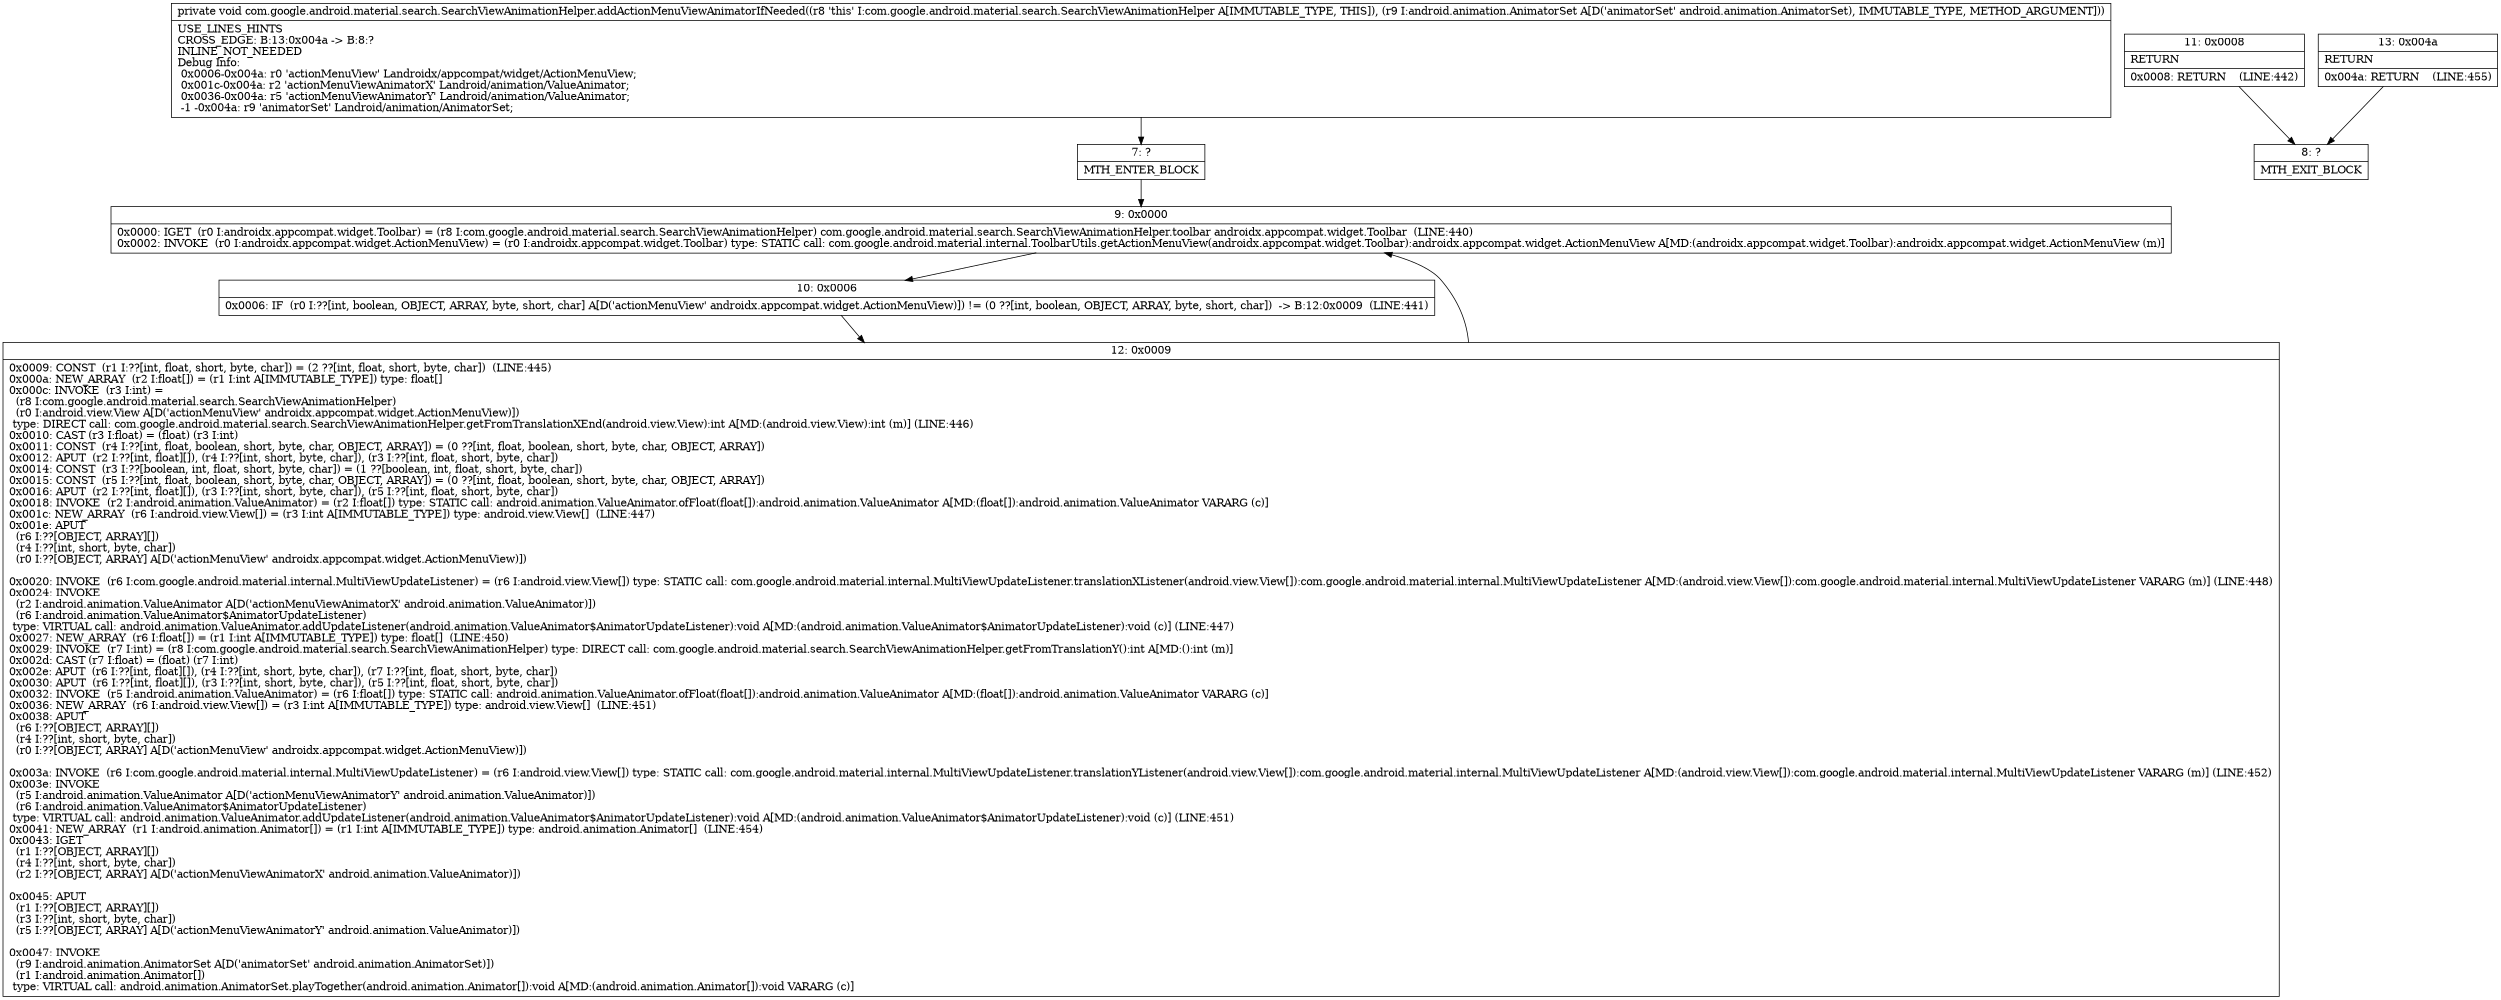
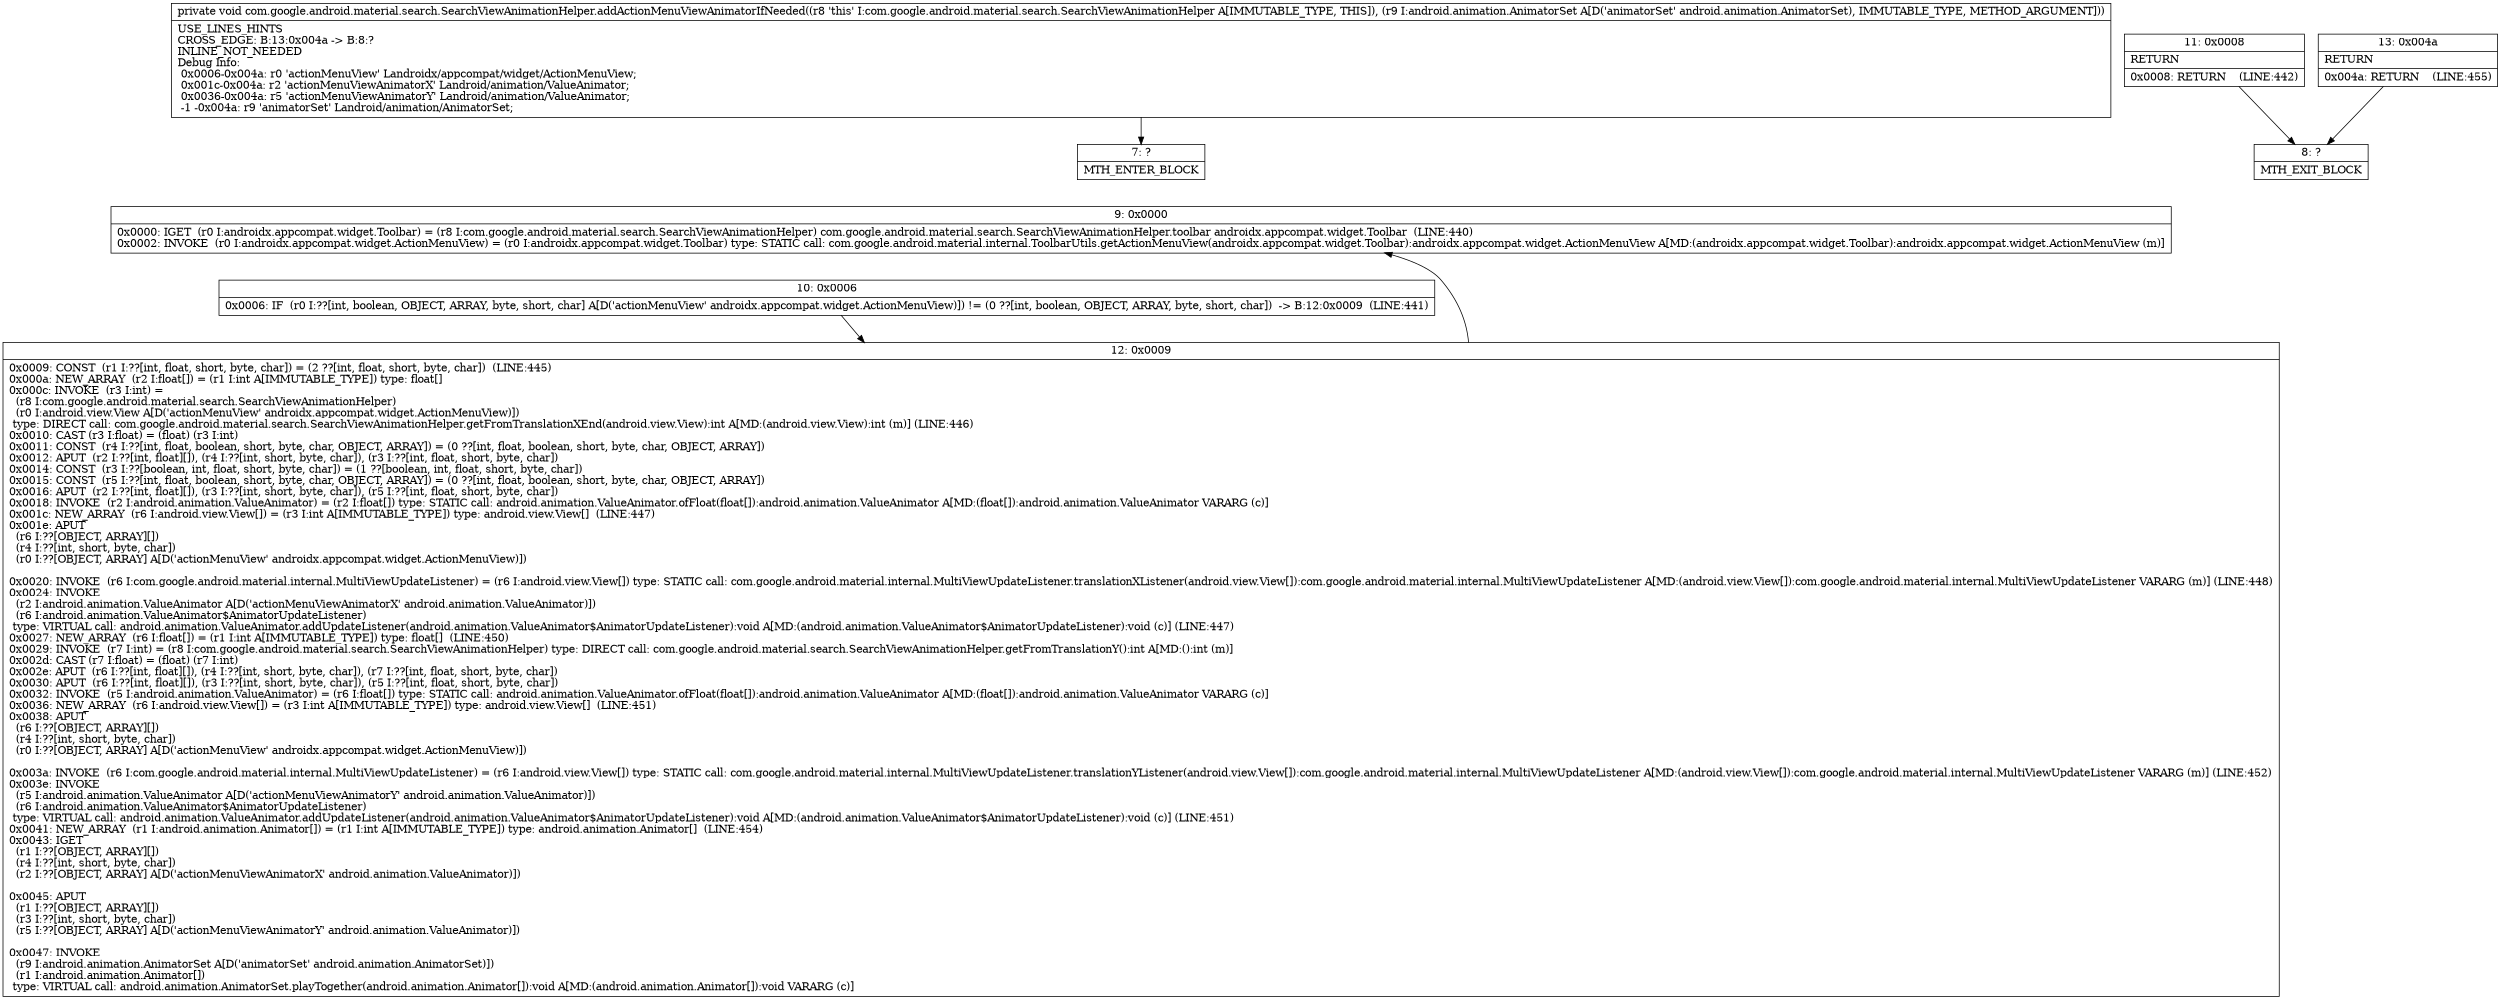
(1141, 189) -> none
(974, 266) -> none
